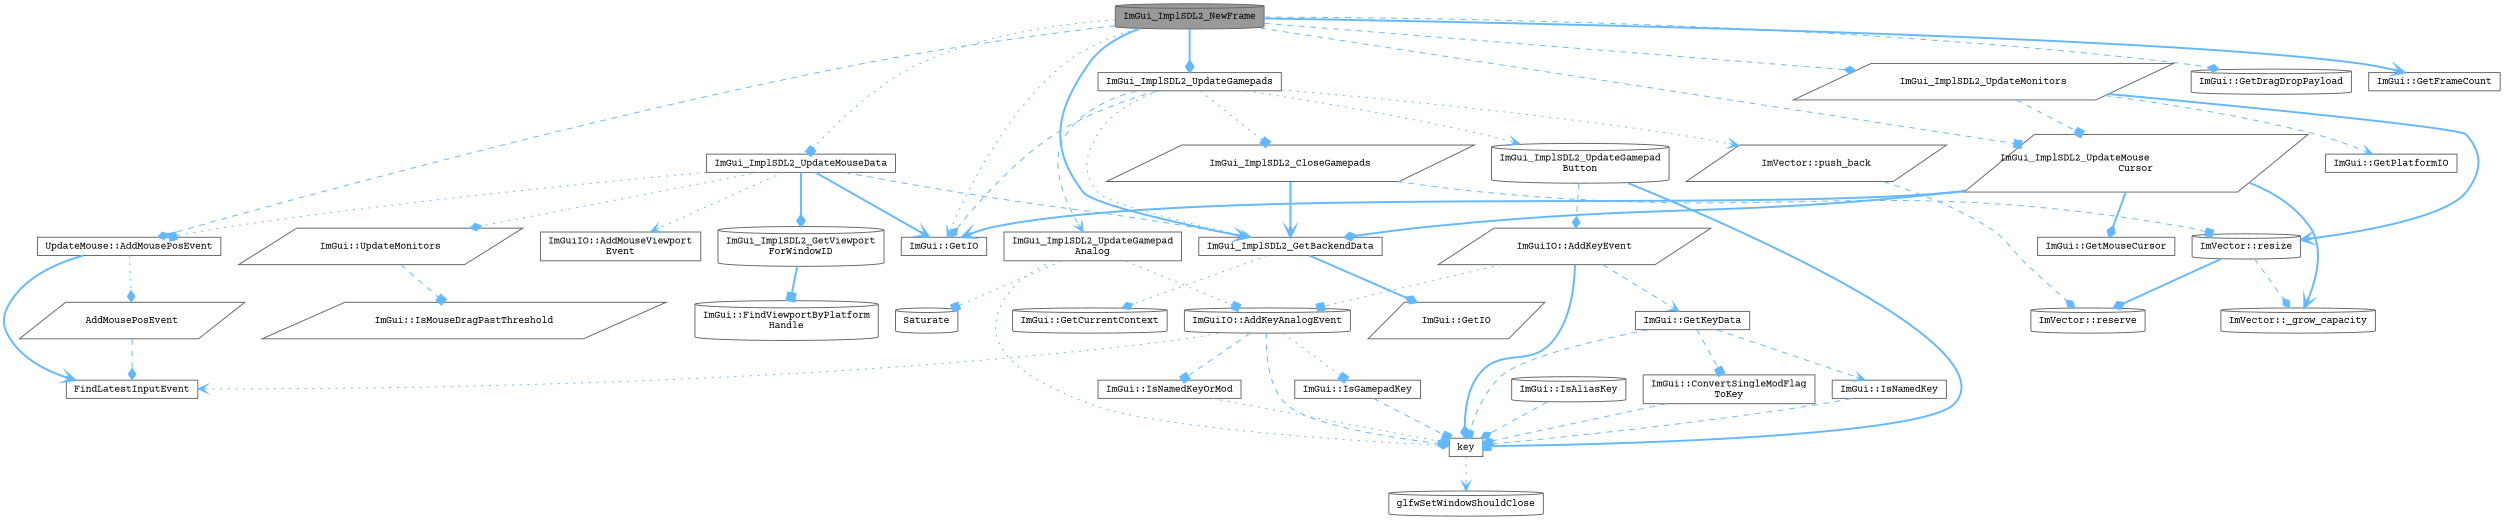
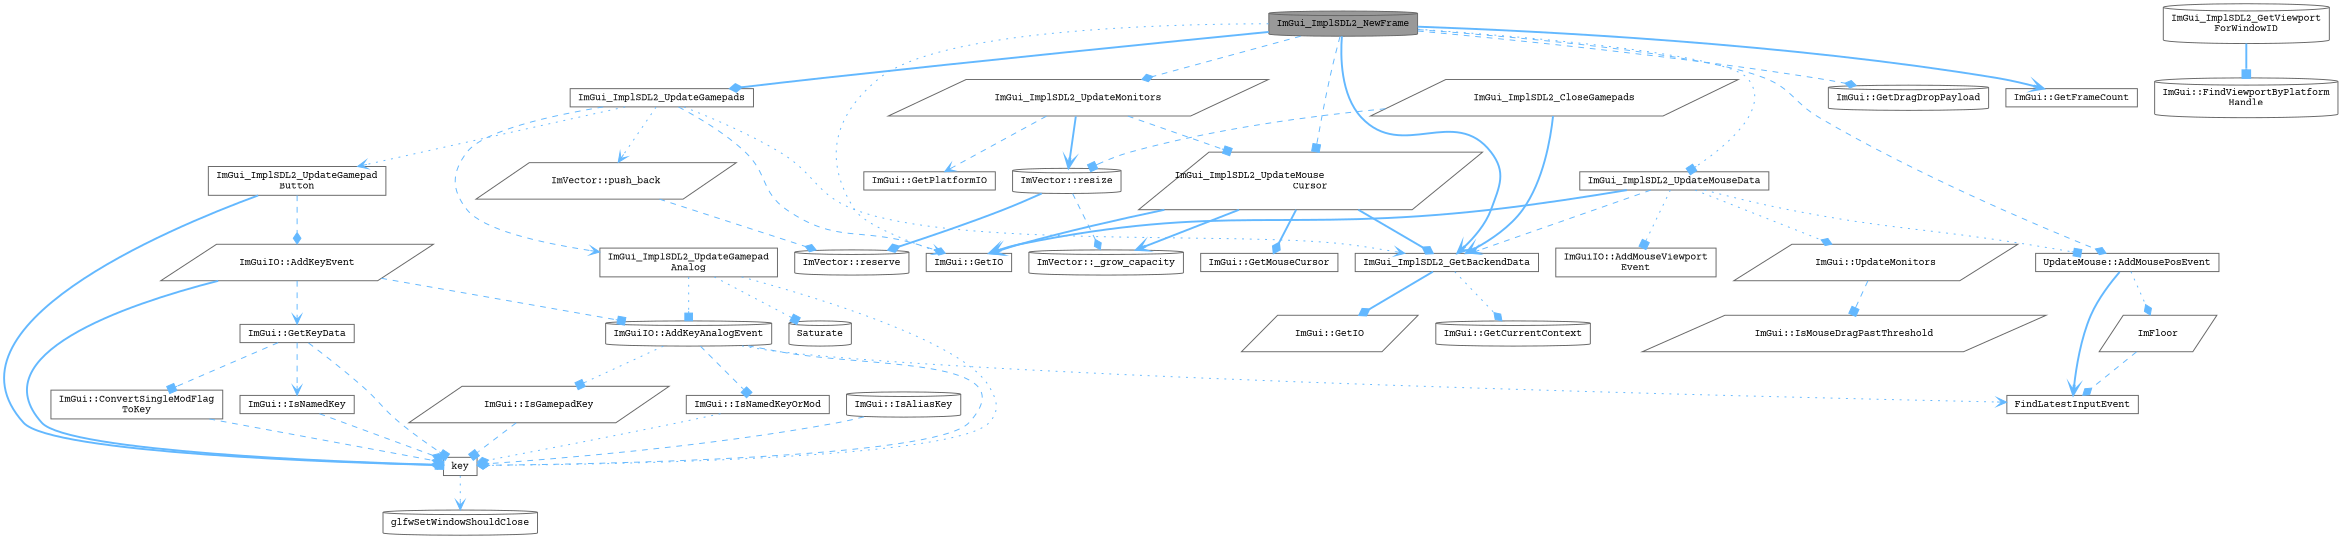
(1230, 115) -> none
(1580, 163) -> (297, 181)
(801, 194) -> none
(721, 200) -> (1659, 215)
(1414, 285) -> (498, 299)
(132, 321) -> (2158, 334)
(1358, 389) -> (539, 405)
